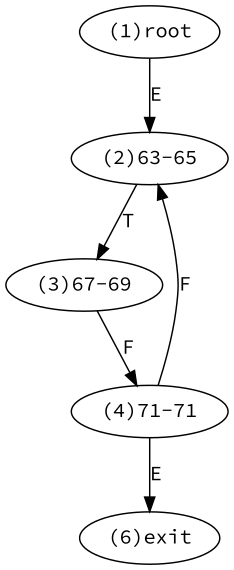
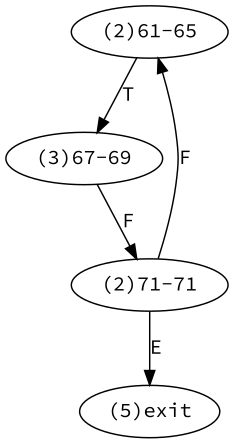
(150, 32) -> none
(150, 159) -> (150, 32)
(150, 412) -> (150, 285)
(150, 538) -> (150, 412)
